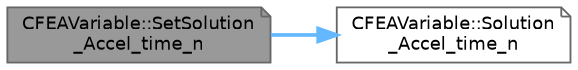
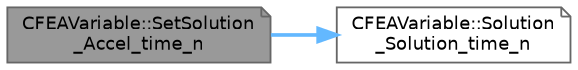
(454, 35) -> (454, 35)
